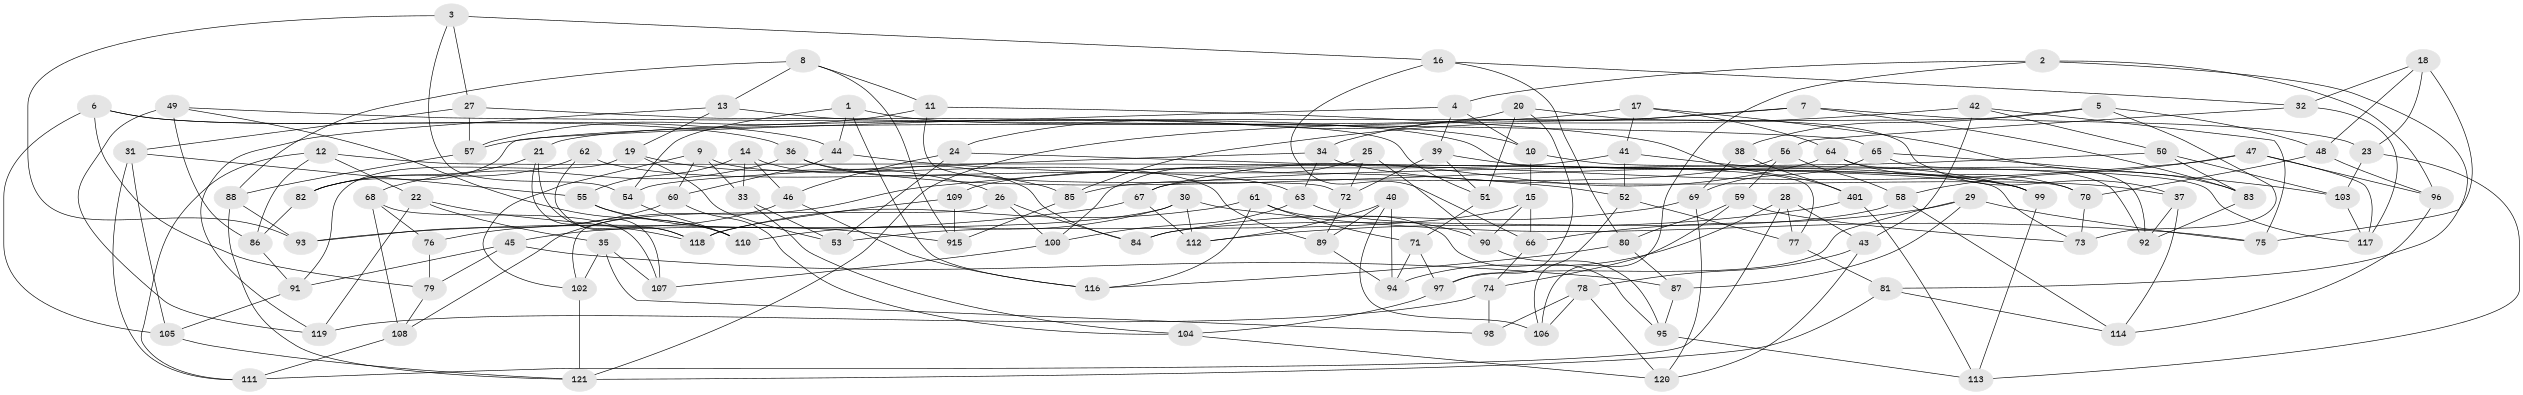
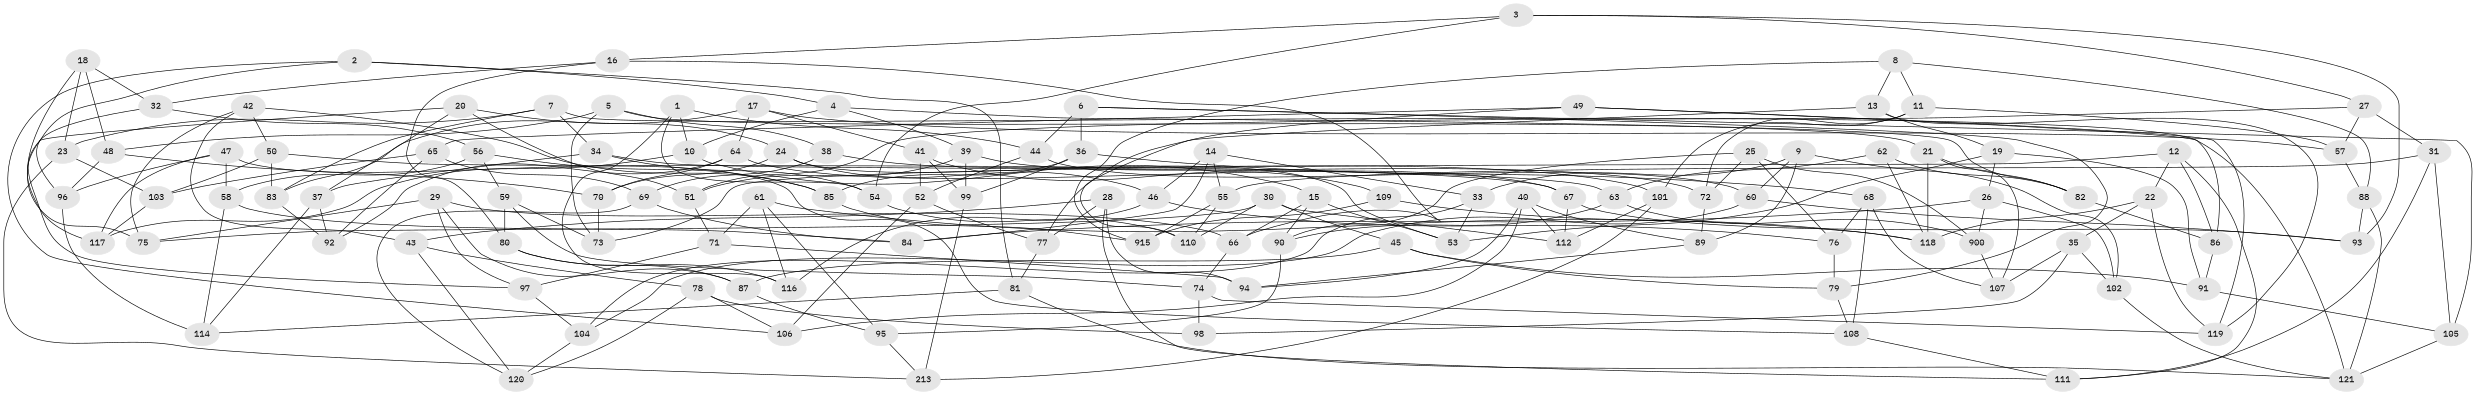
none -> (1792, 198)
(1855, 198) -> (1660, 198)
(1053, 243) -> (1977, 243)
(1976, 380) -> (923, 380)
